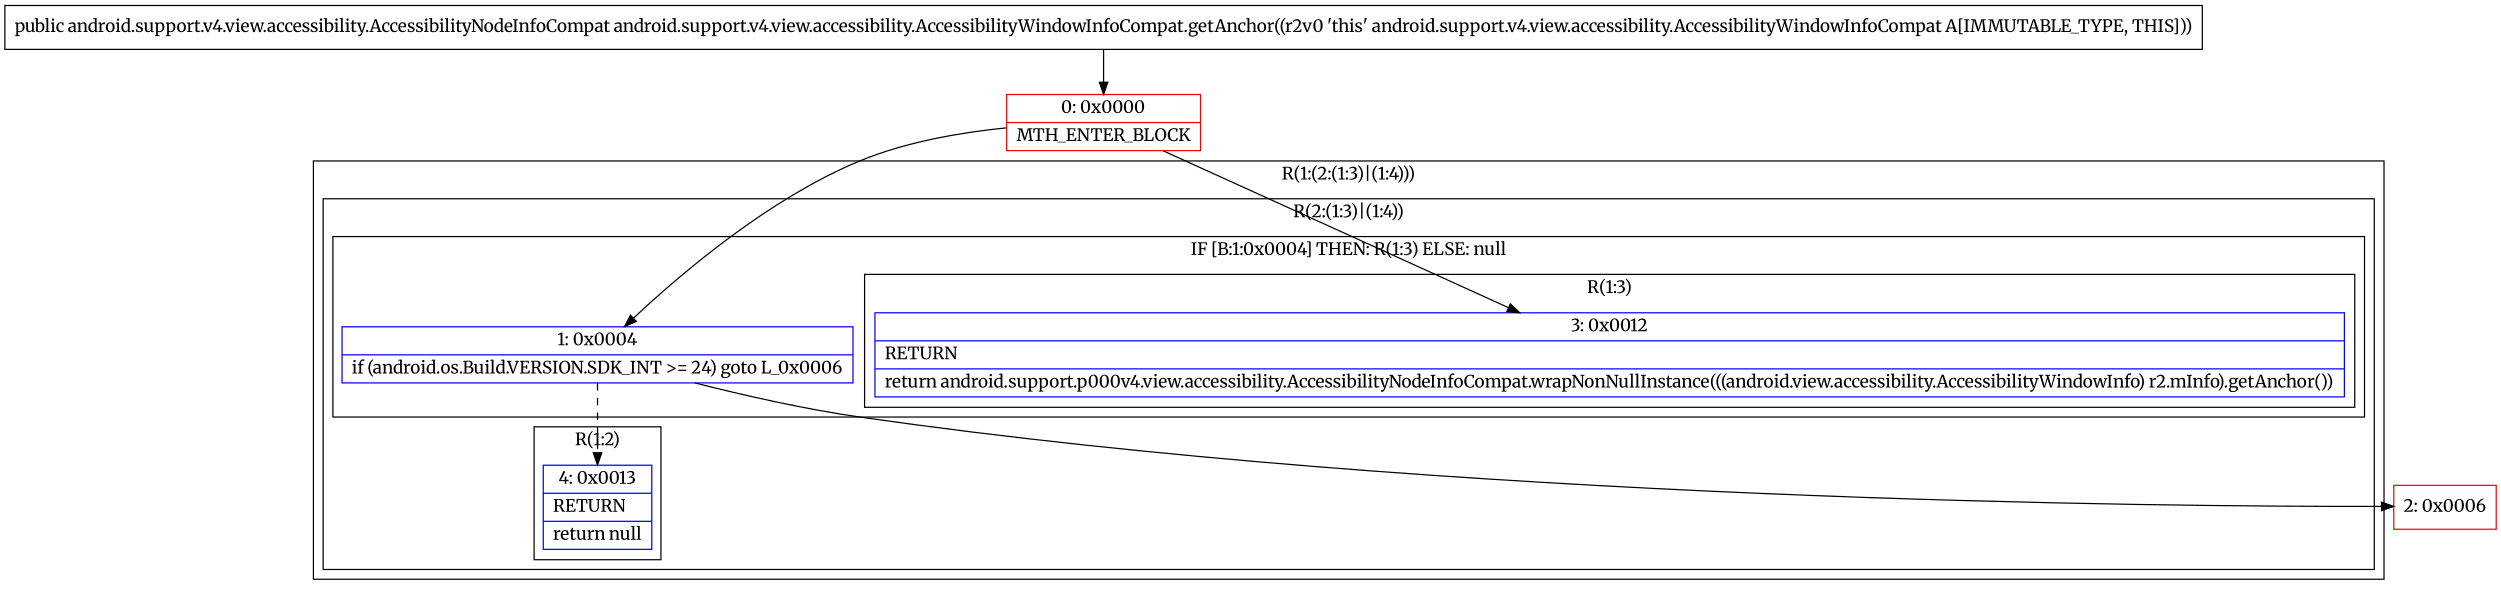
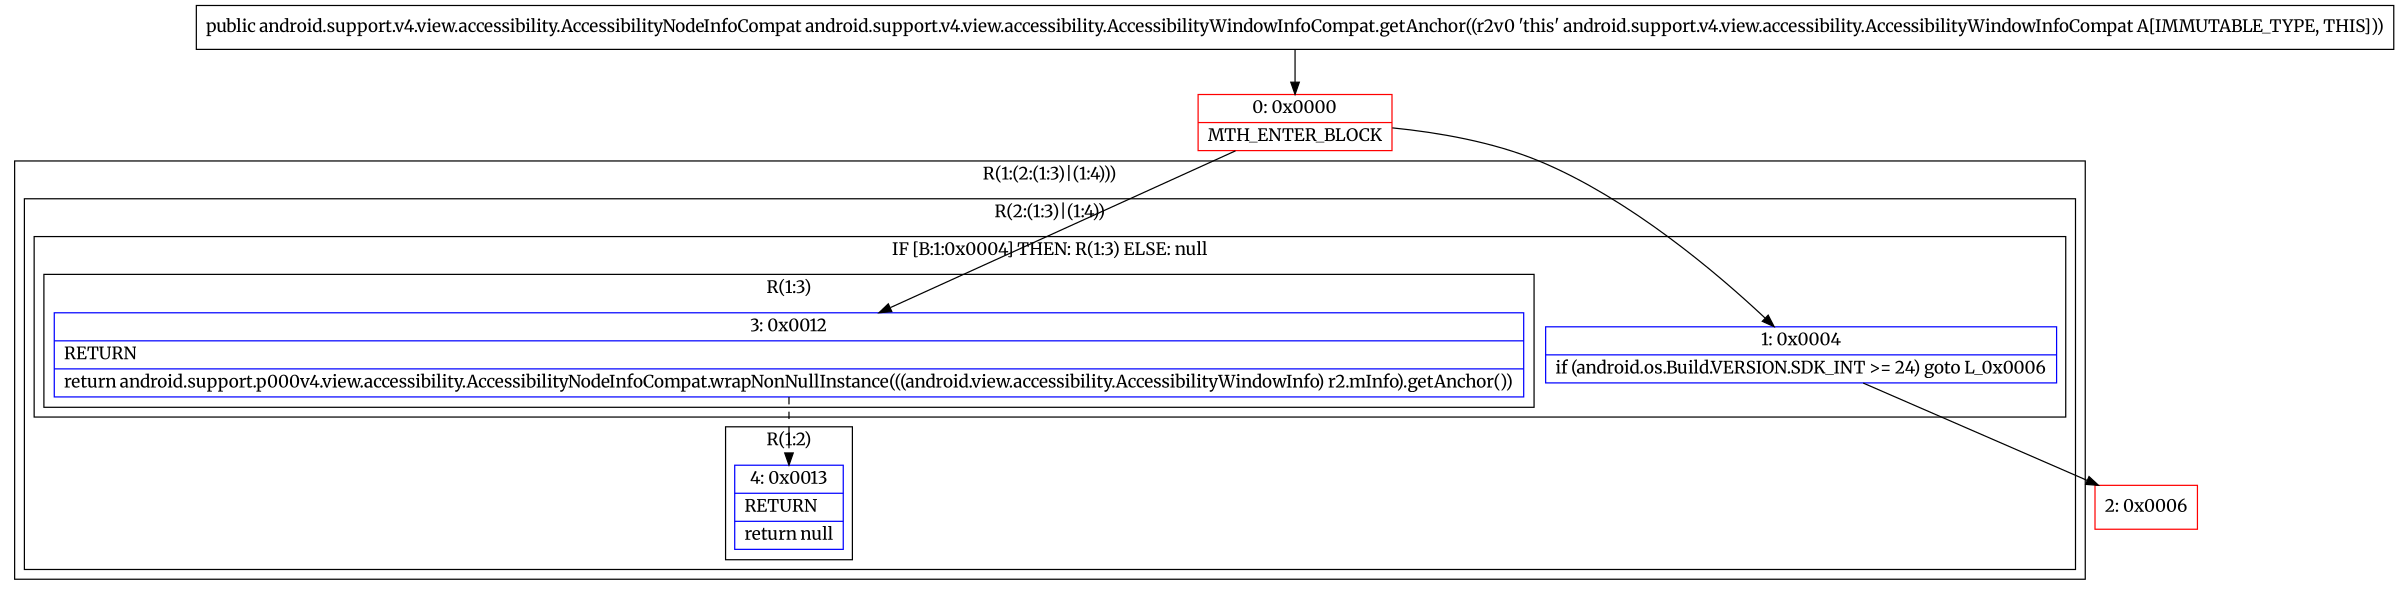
(598, 409) -> (789, 435)
